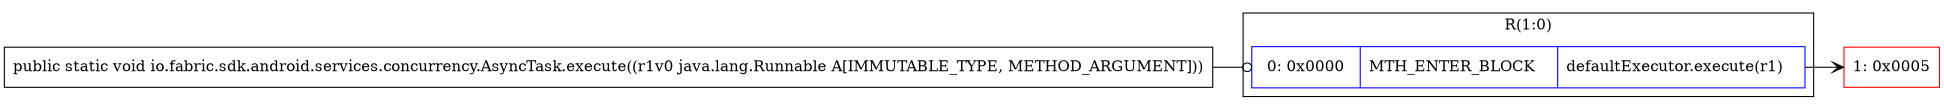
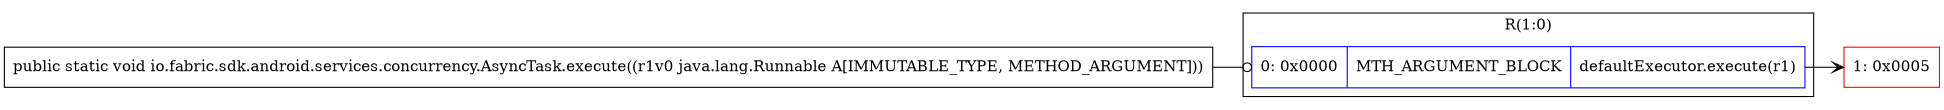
(1452, 67) -> (1459, 67)
